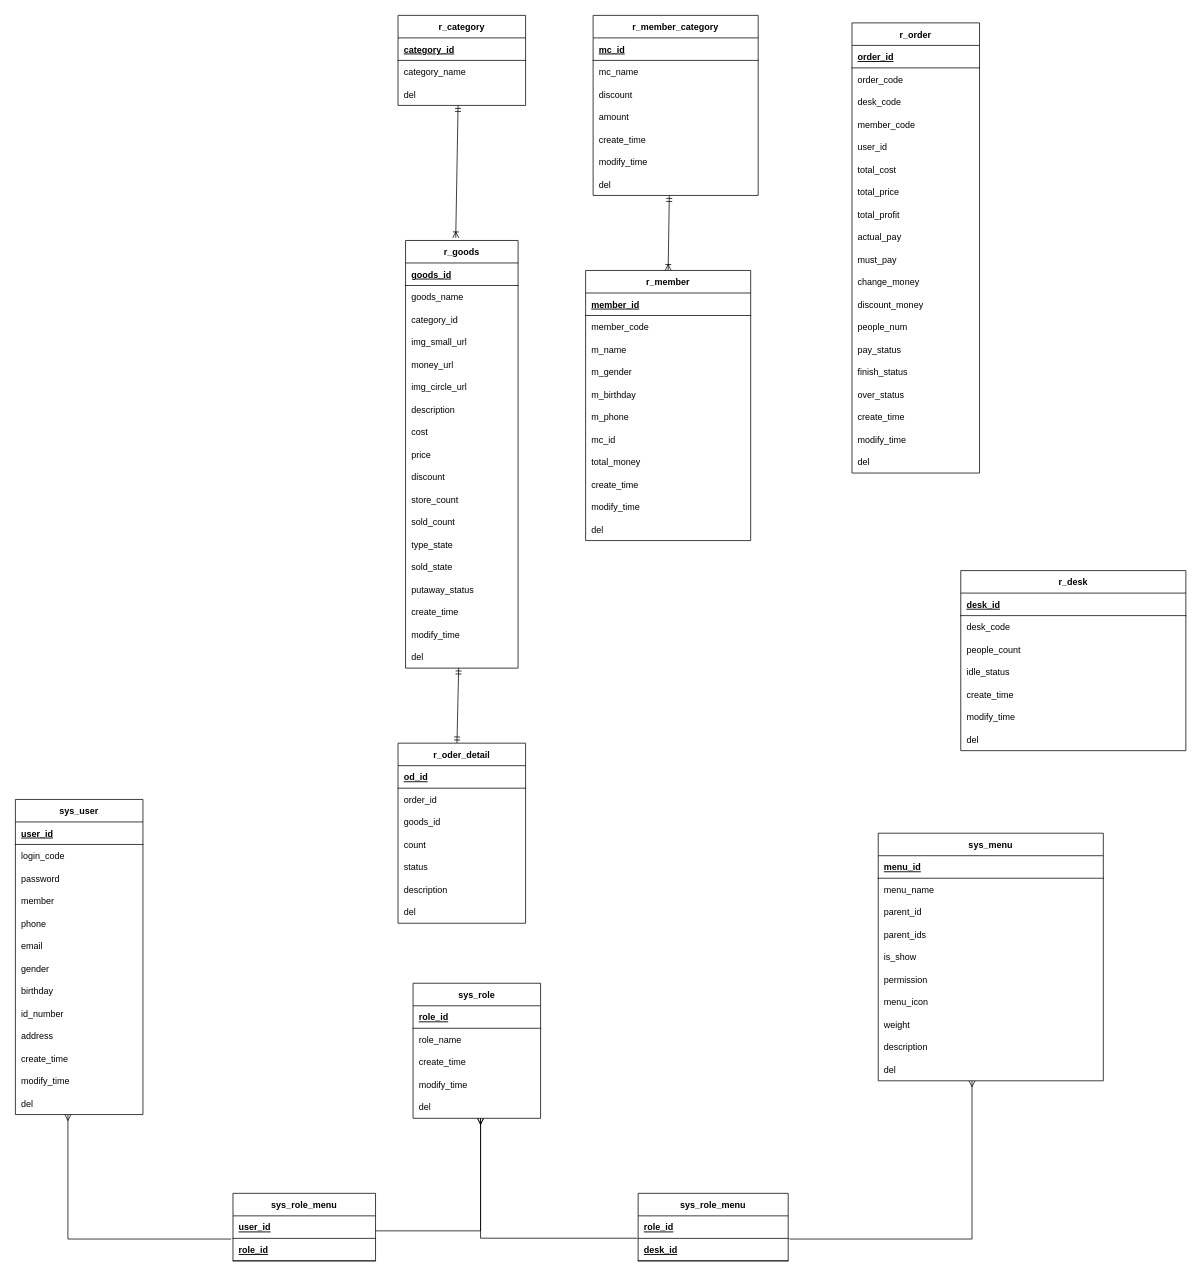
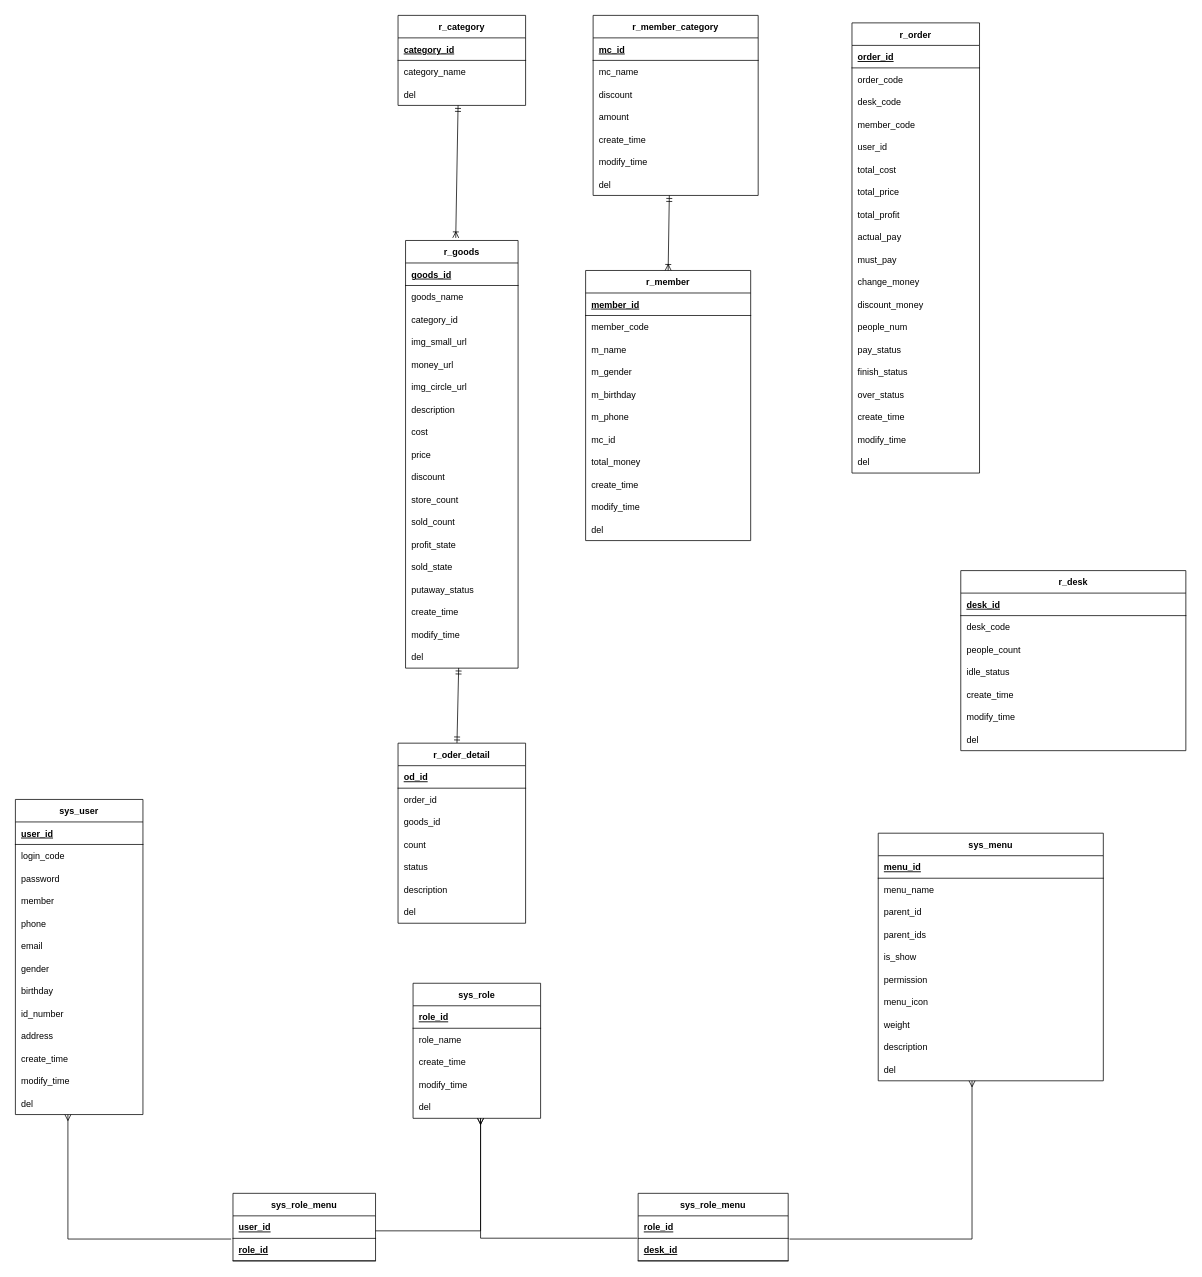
(436, 545) -> (440, 545)
